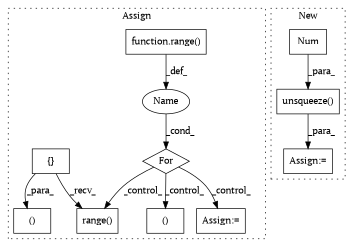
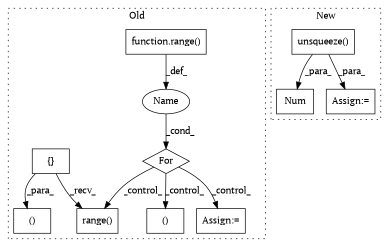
(137, 16) -> (137, 16)
(308, 68) -> (304, 68)
